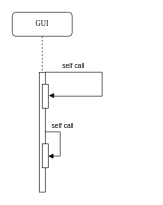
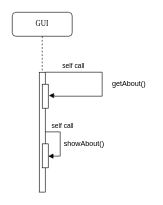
none -> (129, 84)
none -> (84, 144)
